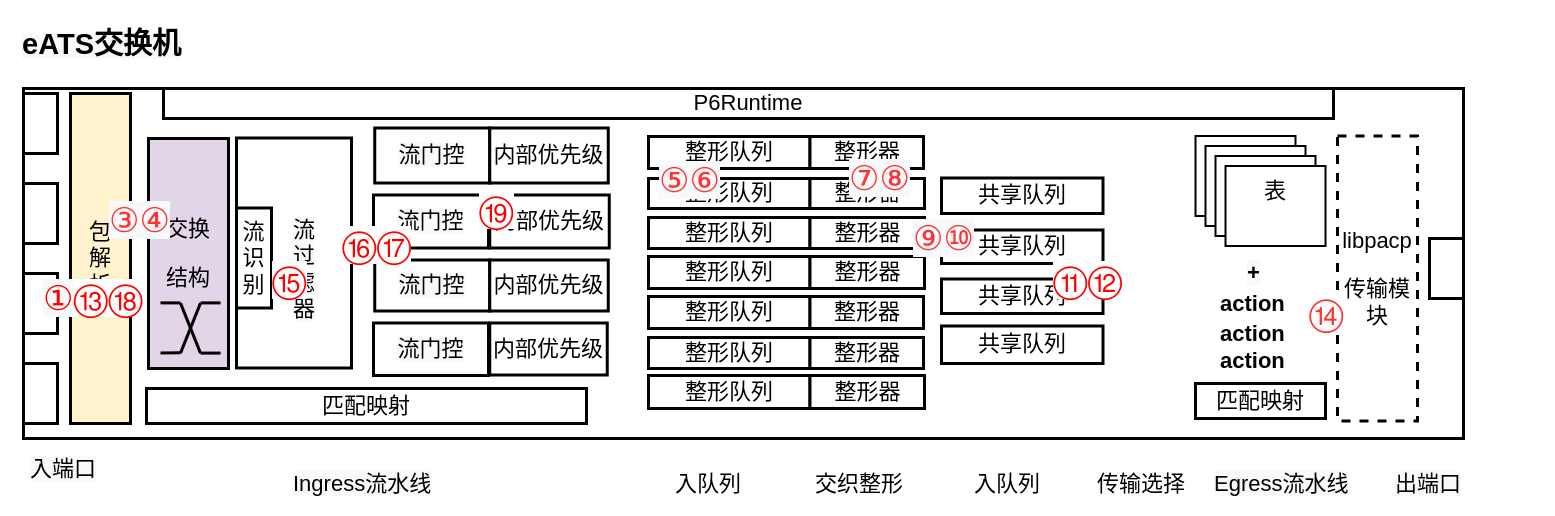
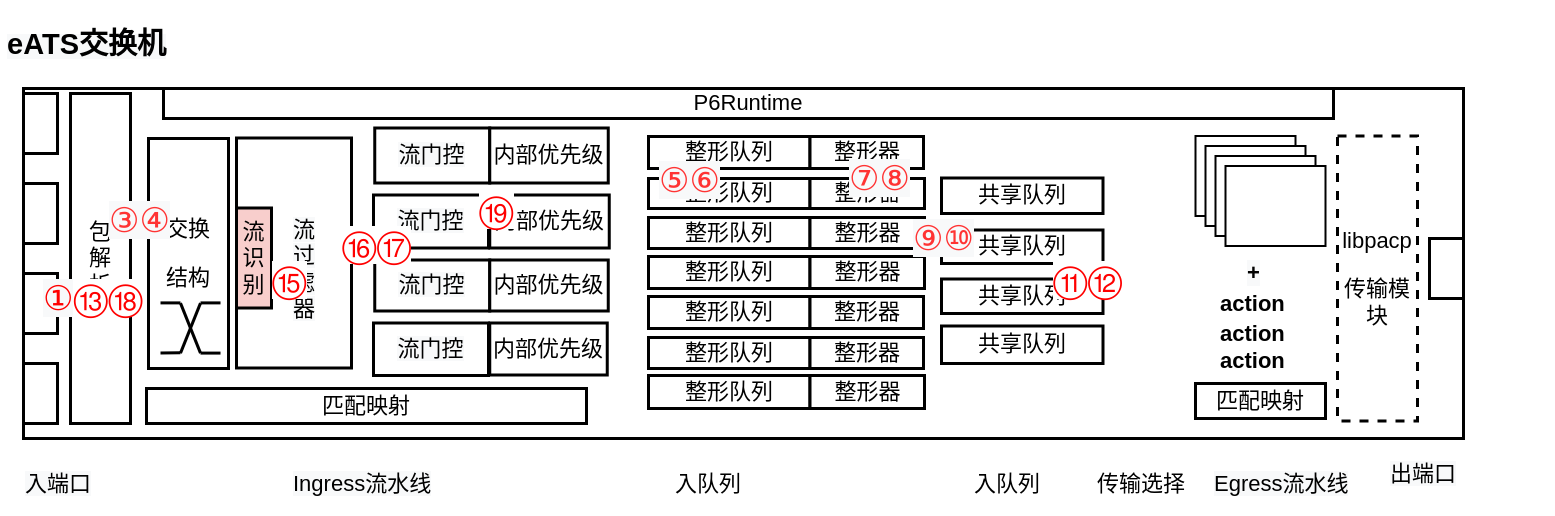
(166, 36) -> (151, 36)
(1276, 191) -> none
(189, 254) -> (189, 254)
(254, 258) -> (254, 258)
(101, 259) -> (101, 259)
(1323, 301) -> none
(99, 465) -> (94, 480)
(884, 480) -> none
(1464, 480) -> (1459, 470)
